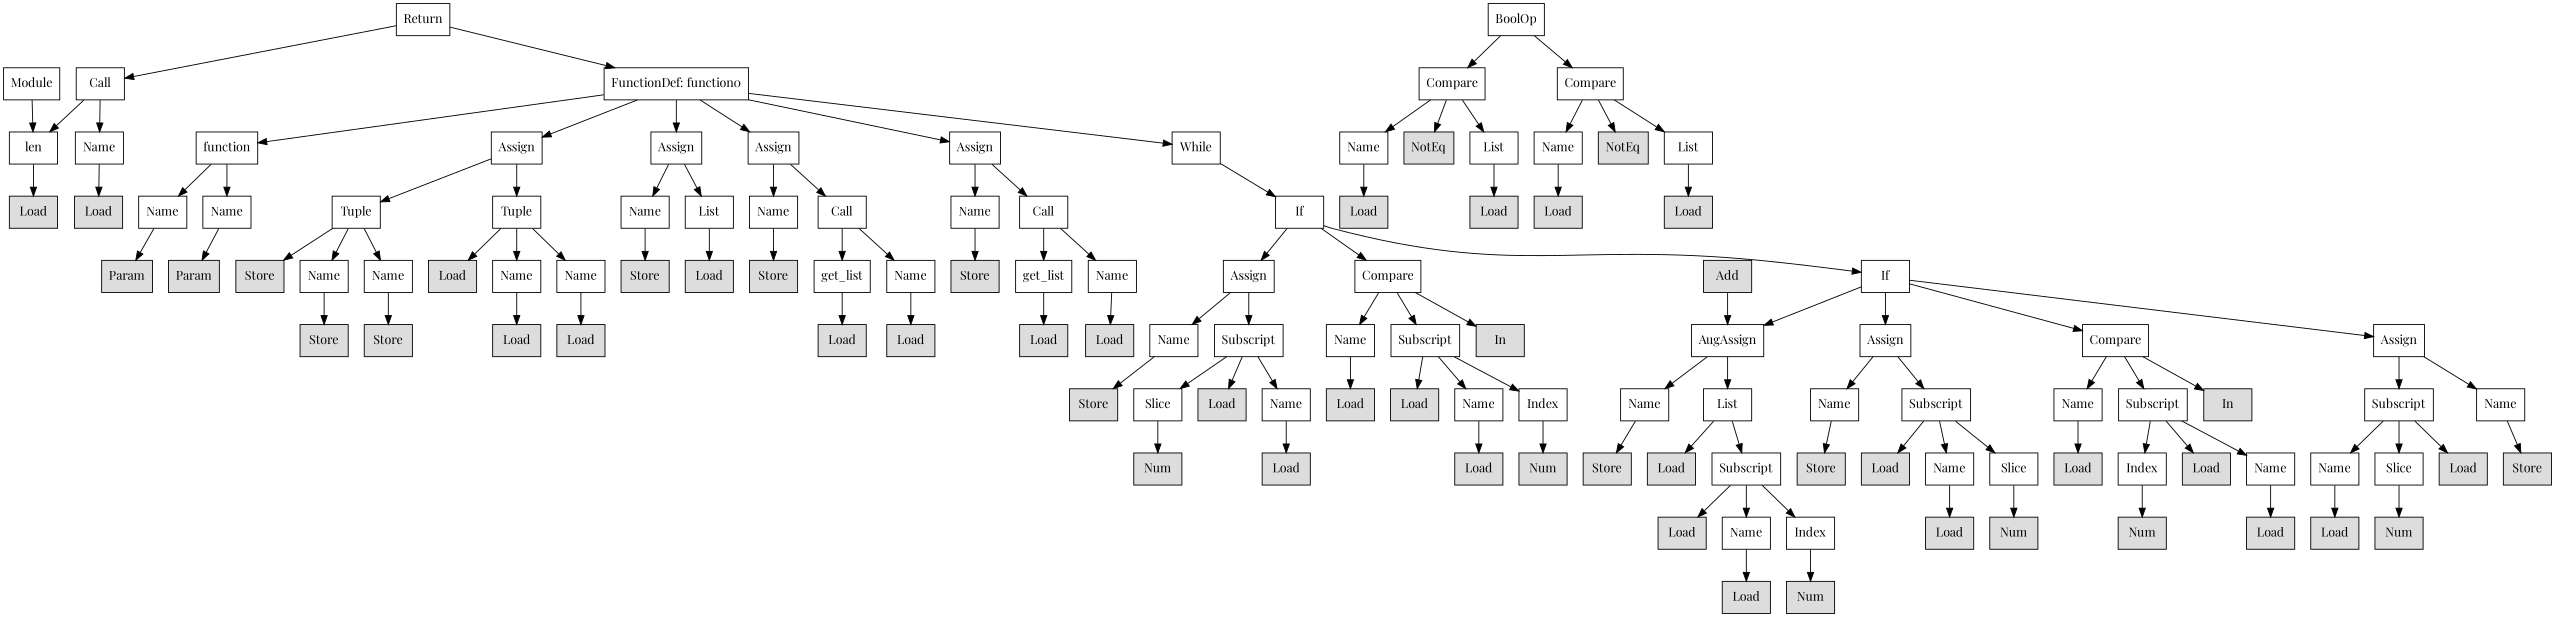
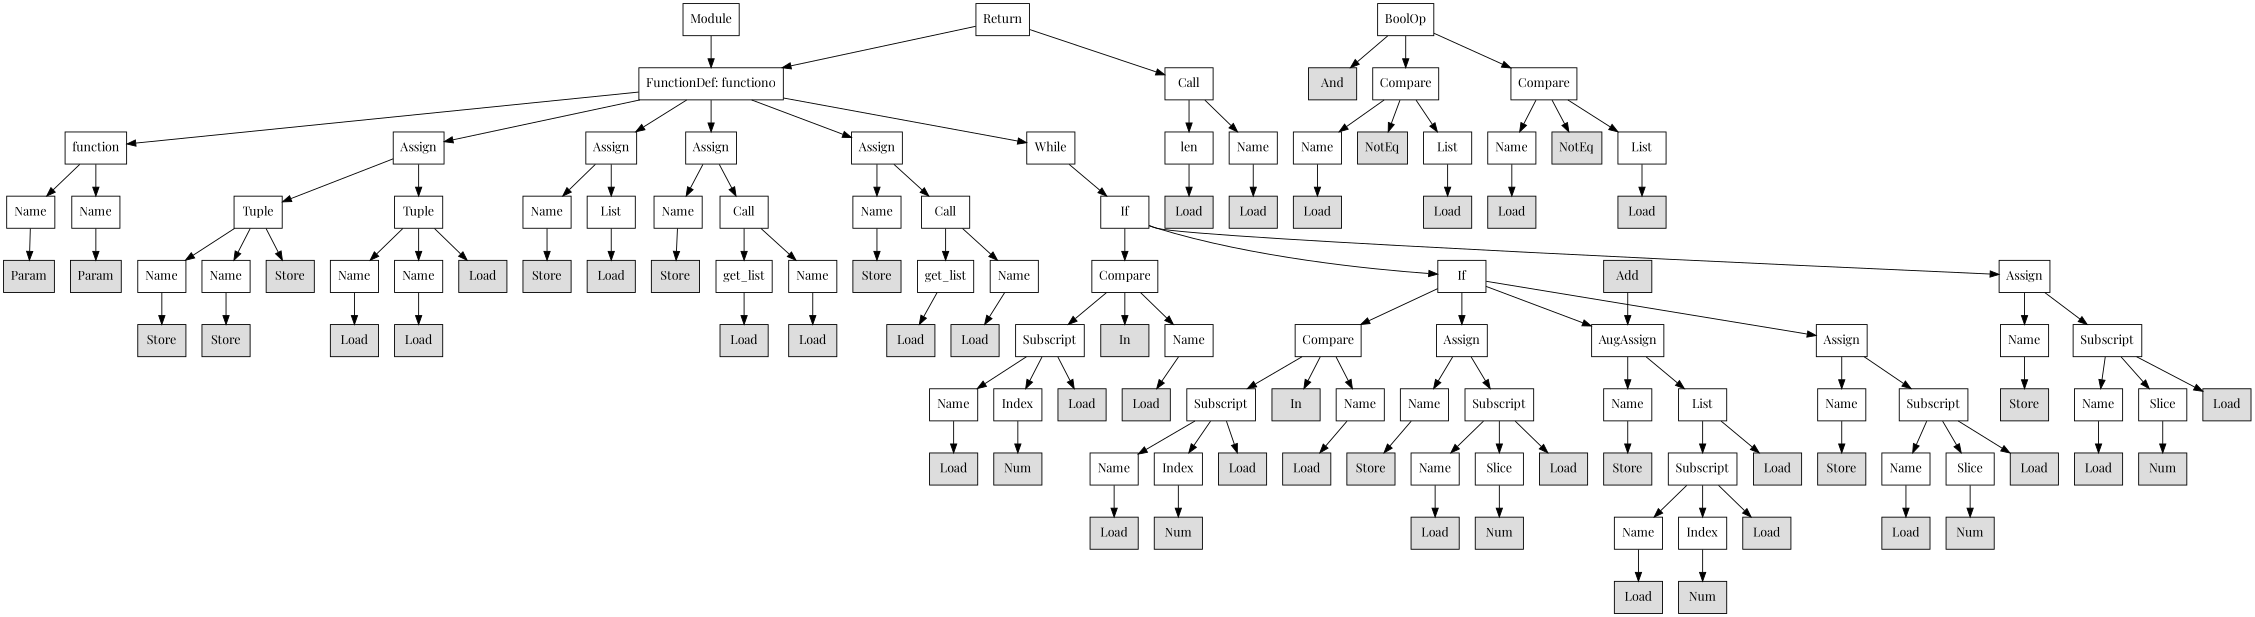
none -> (1333, 84)
(32, 112) -> (711, 47)
